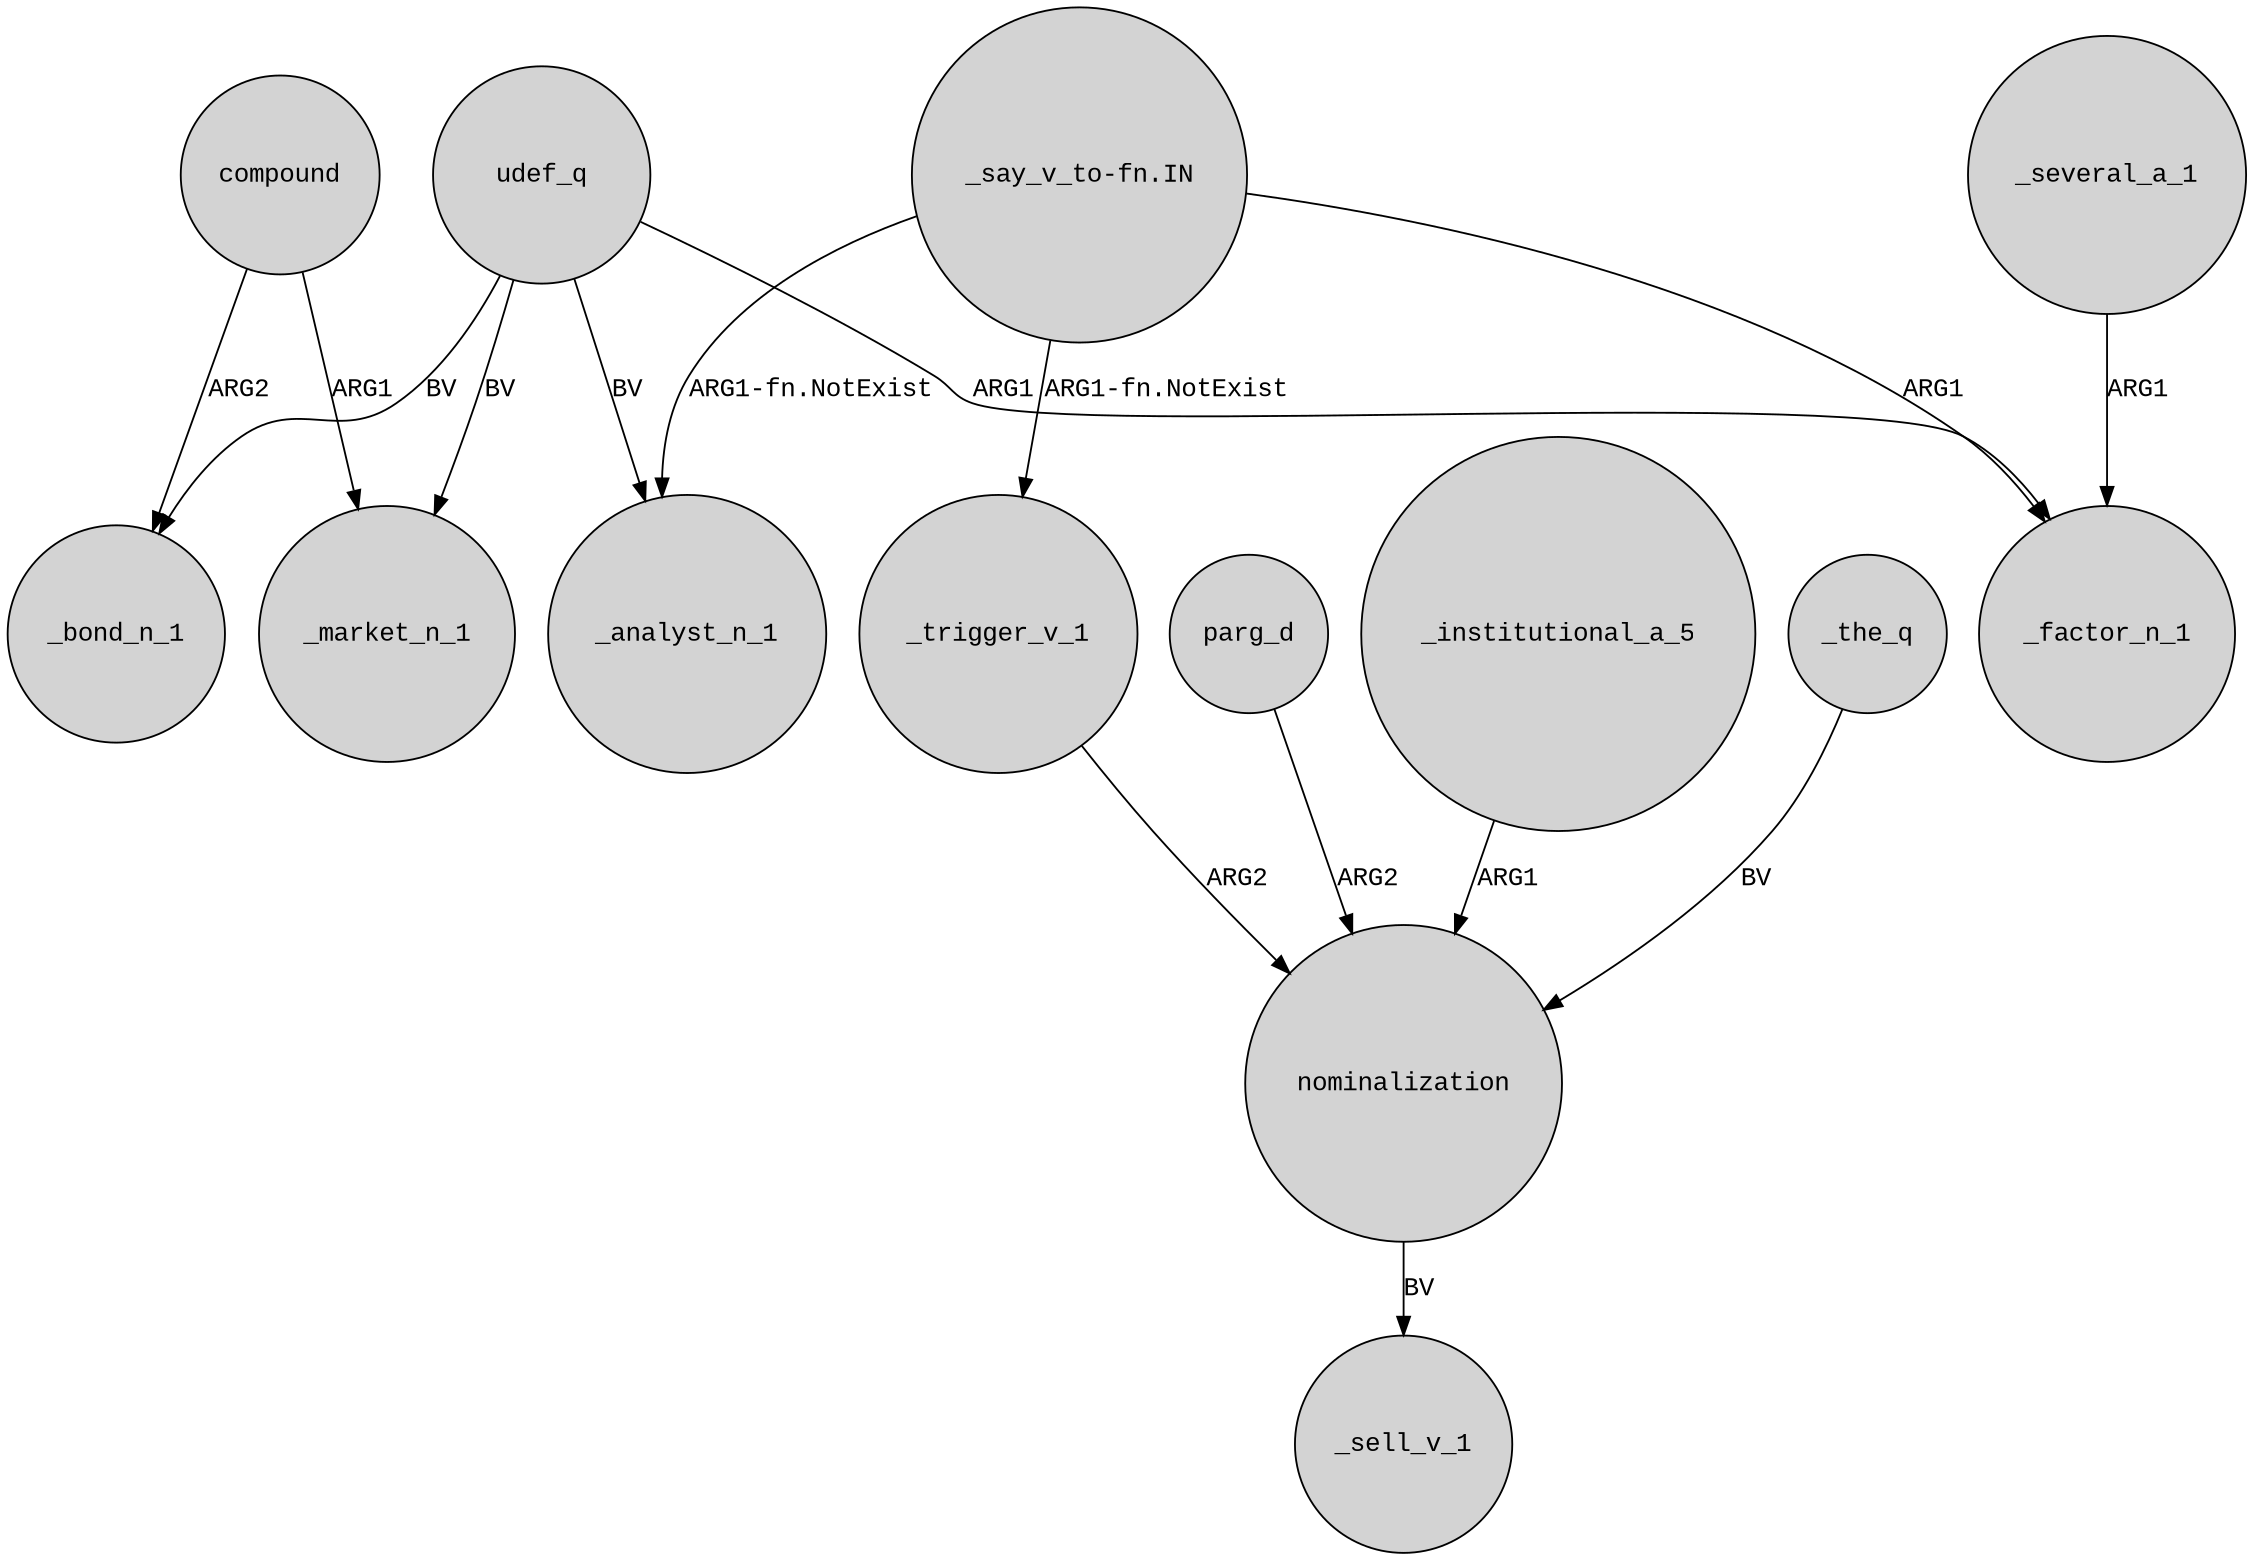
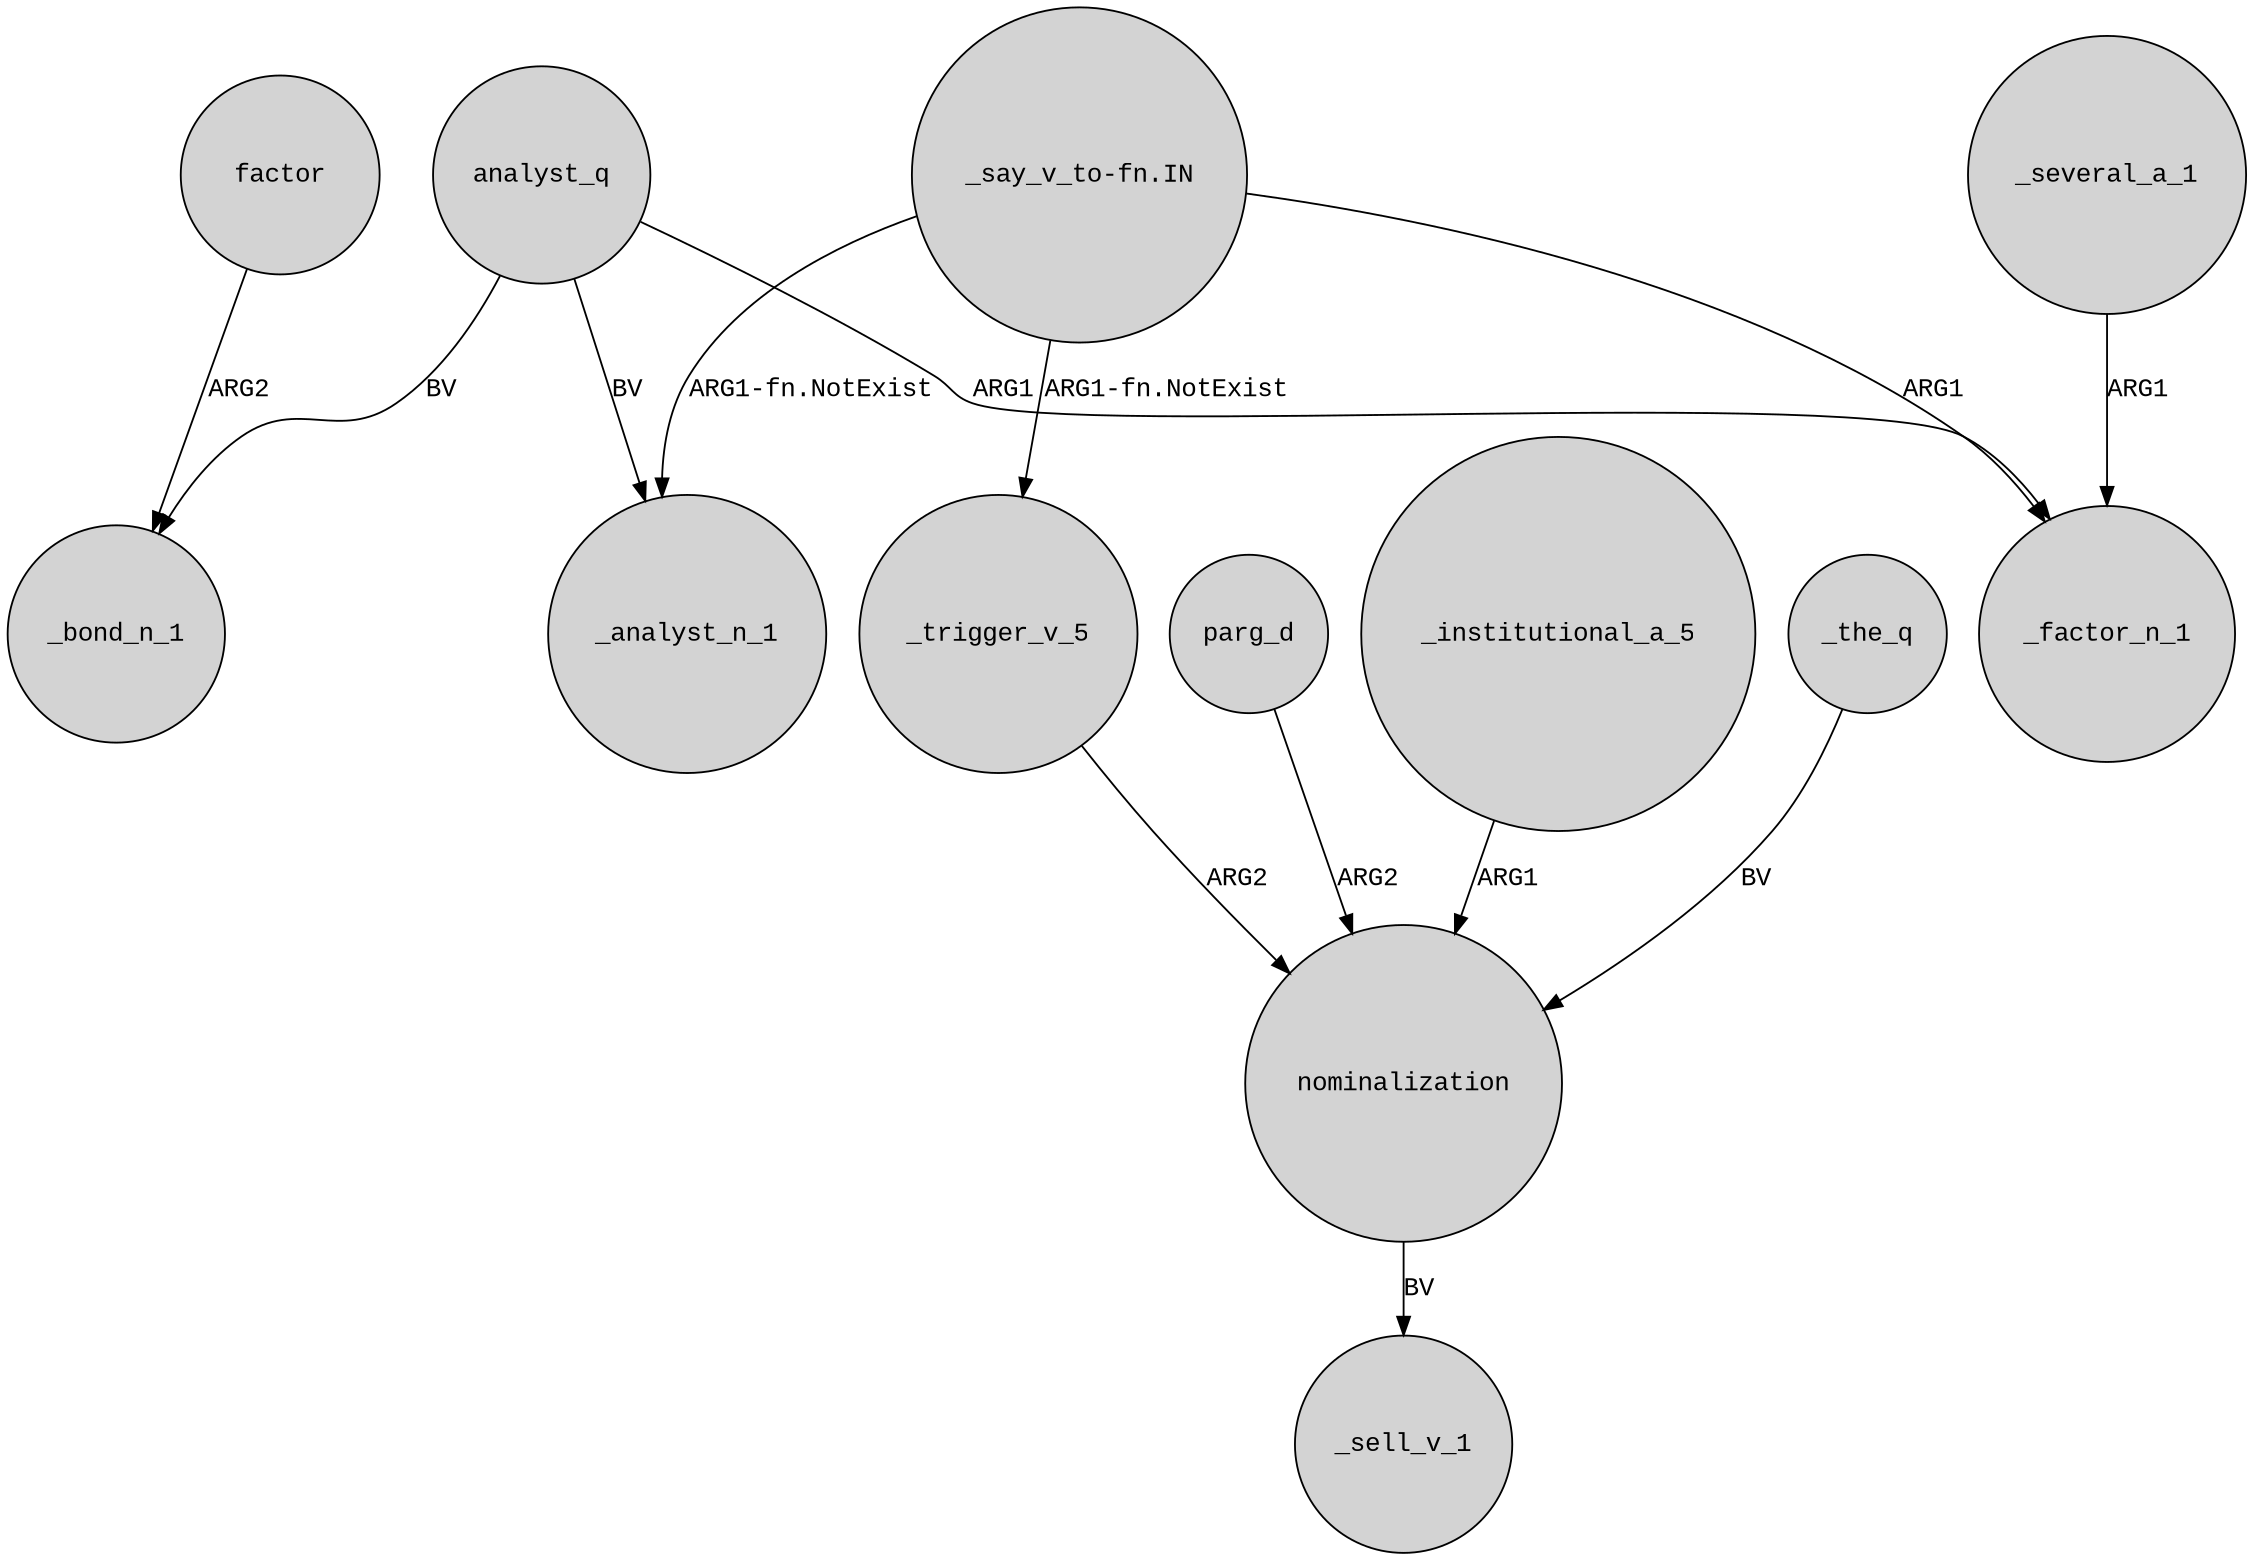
(280, 175) -> (280, 175)
(542, 175) -> (542, 175)
(387, 634) -> none
(998, 634) -> (998, 634)
